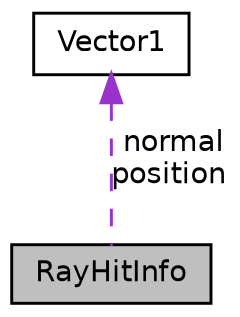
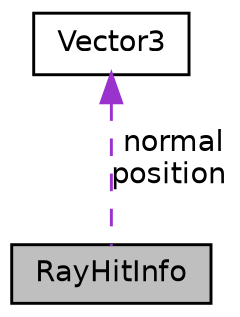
(111, 44) -> (111, 44)
